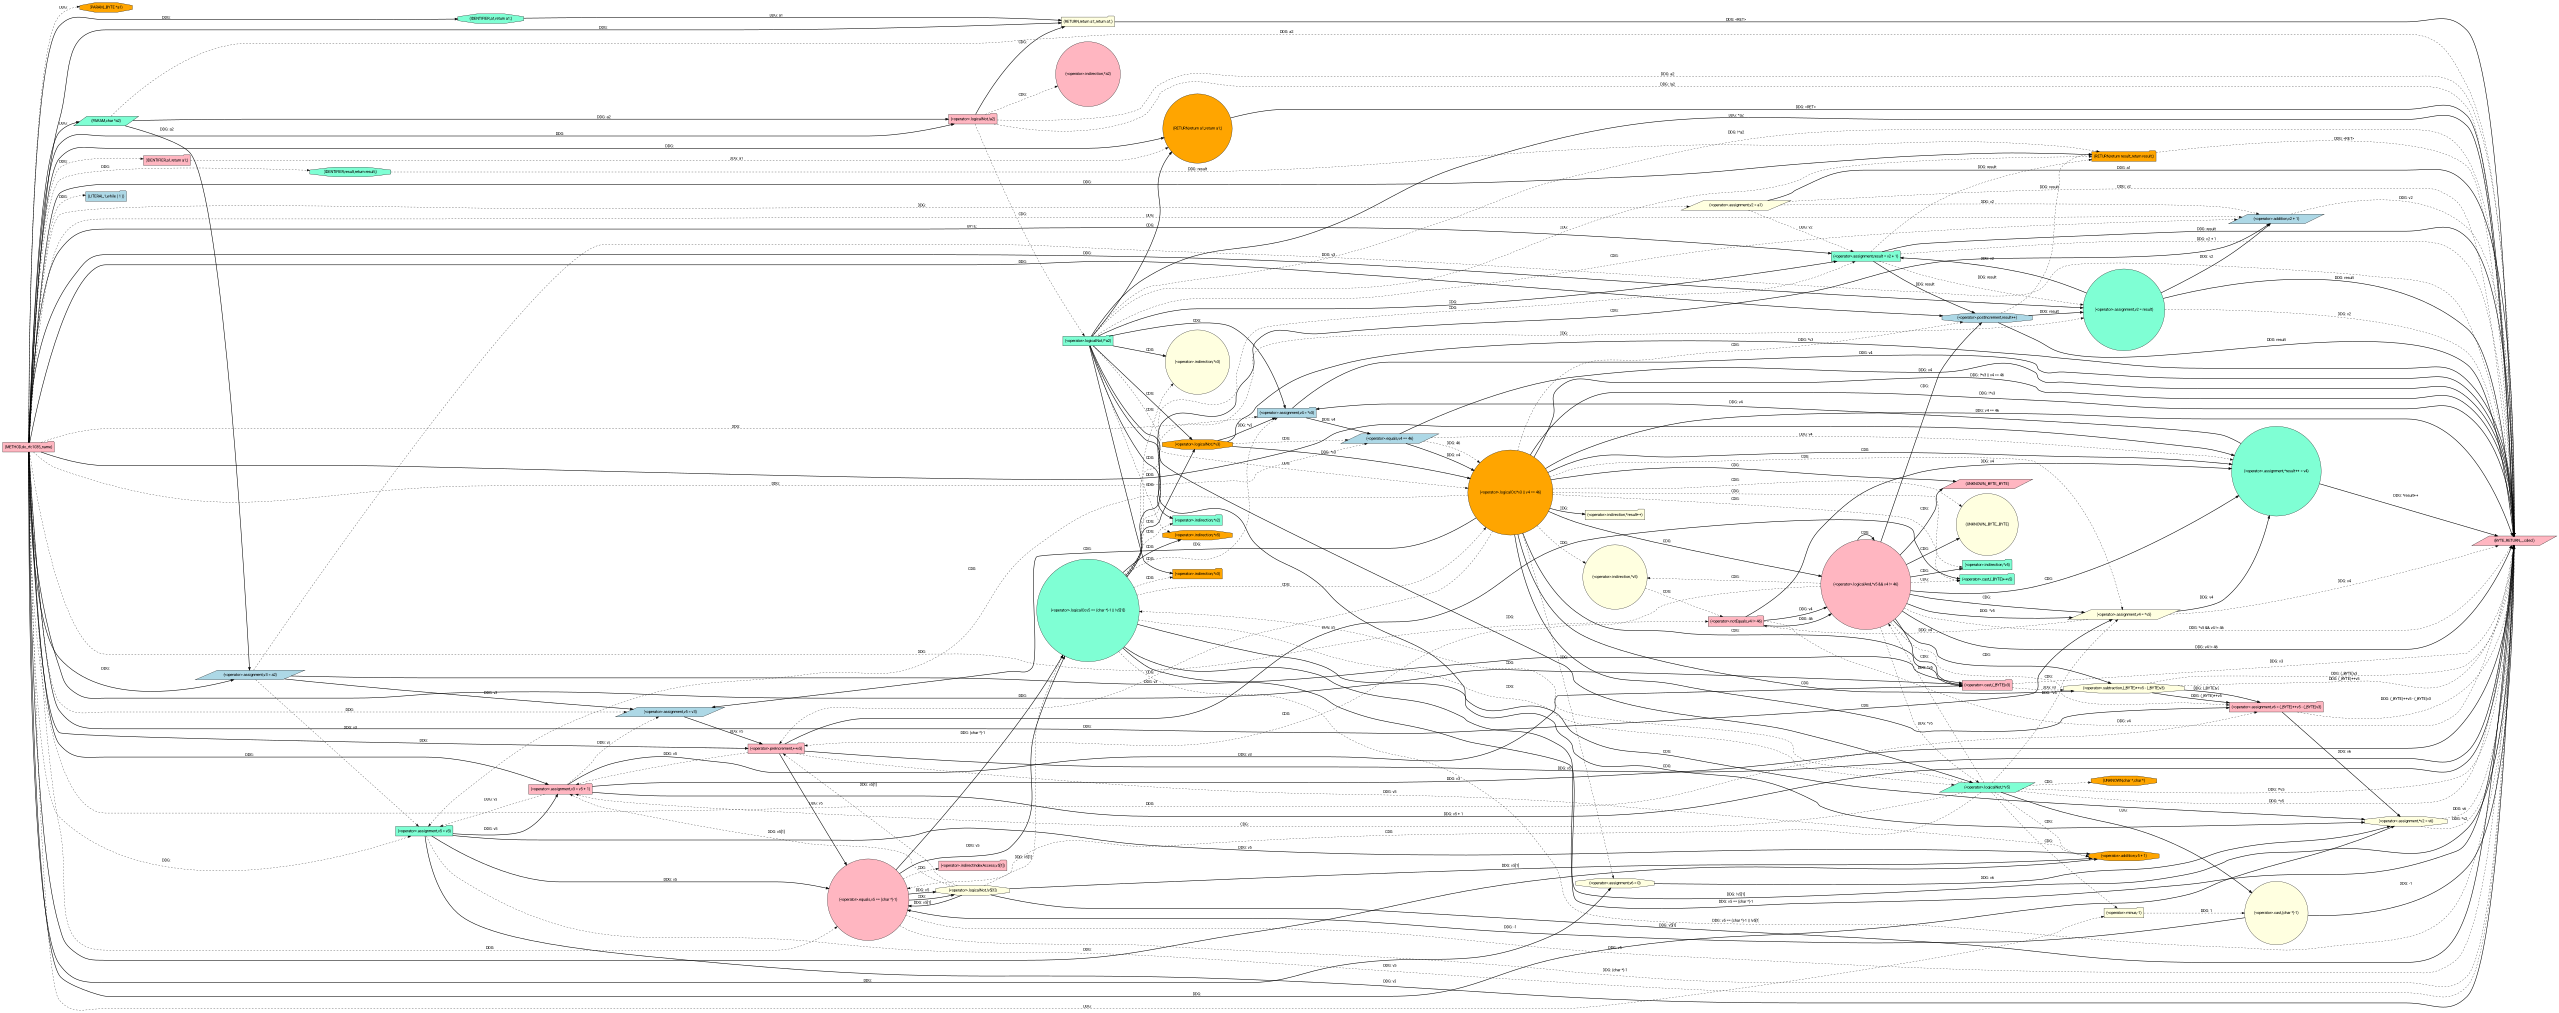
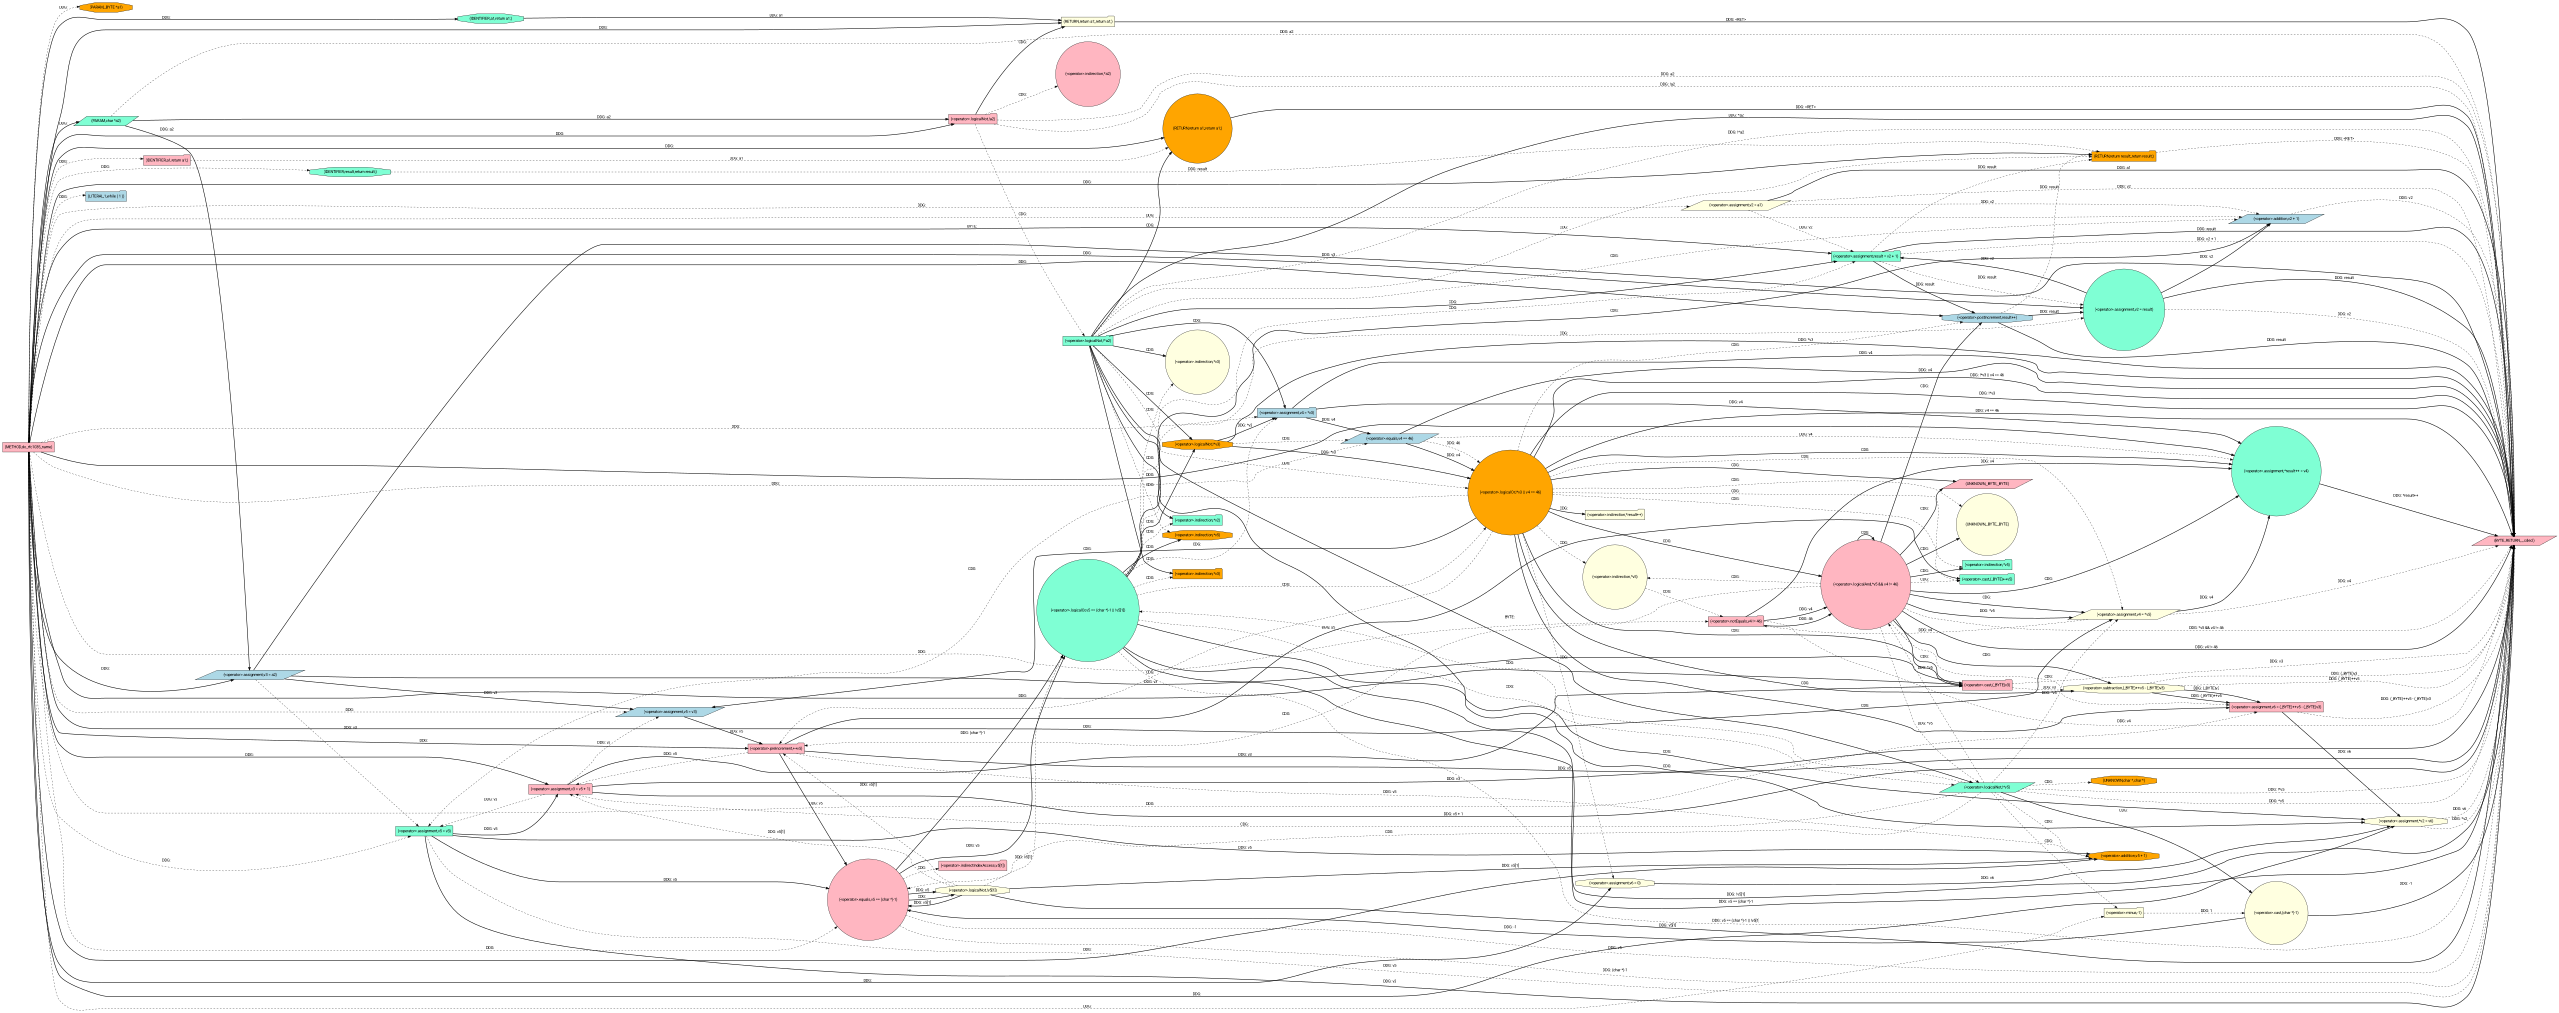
(1382, 260) -> (1382, 260)
(1781, 408) -> (1778, 408)
(1510, 617) -> (1510, 617)
